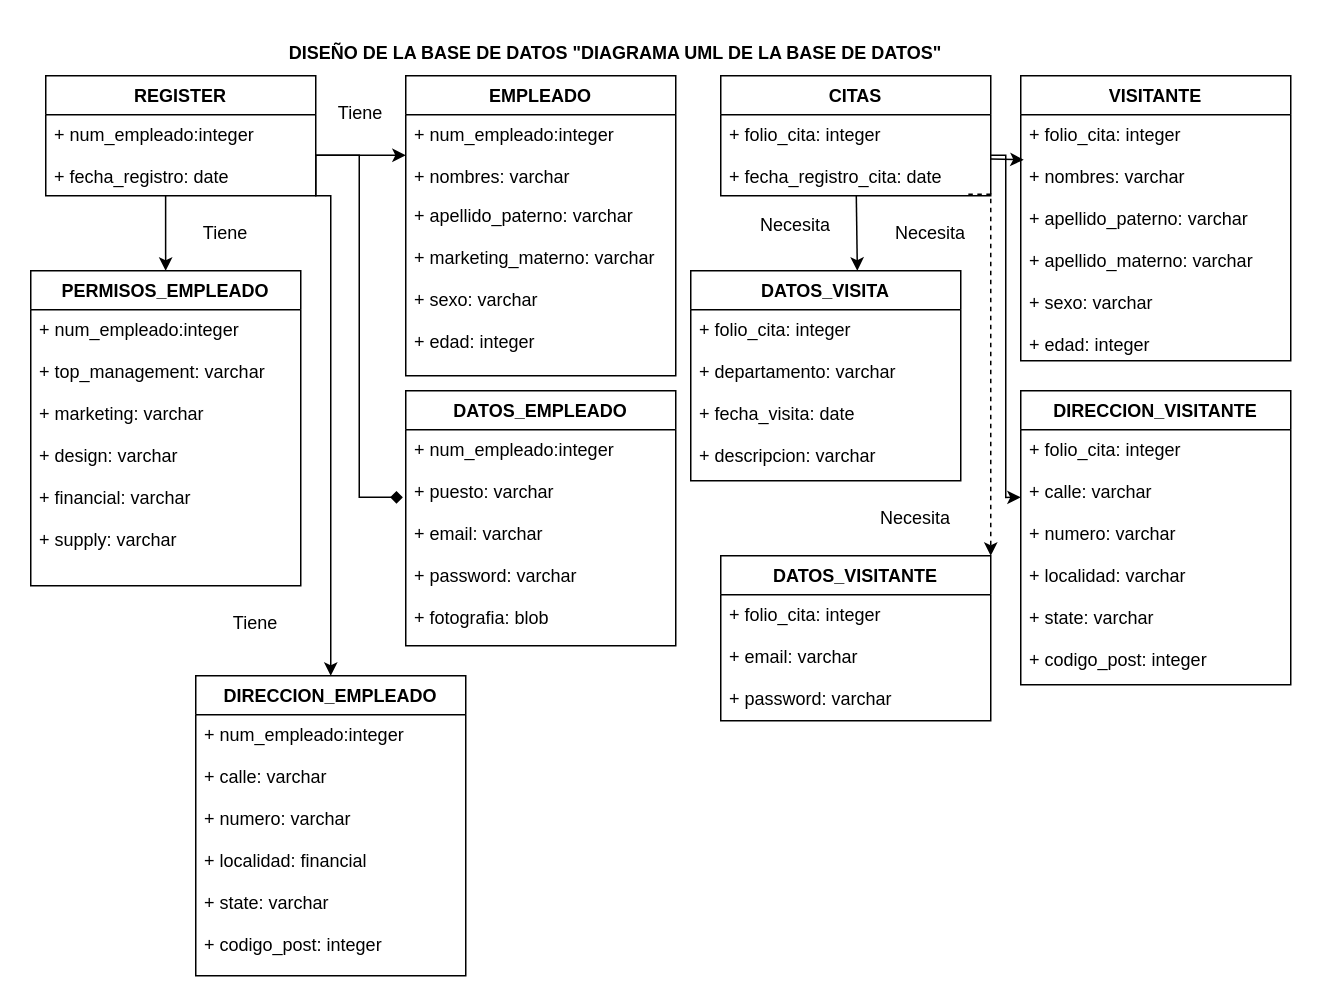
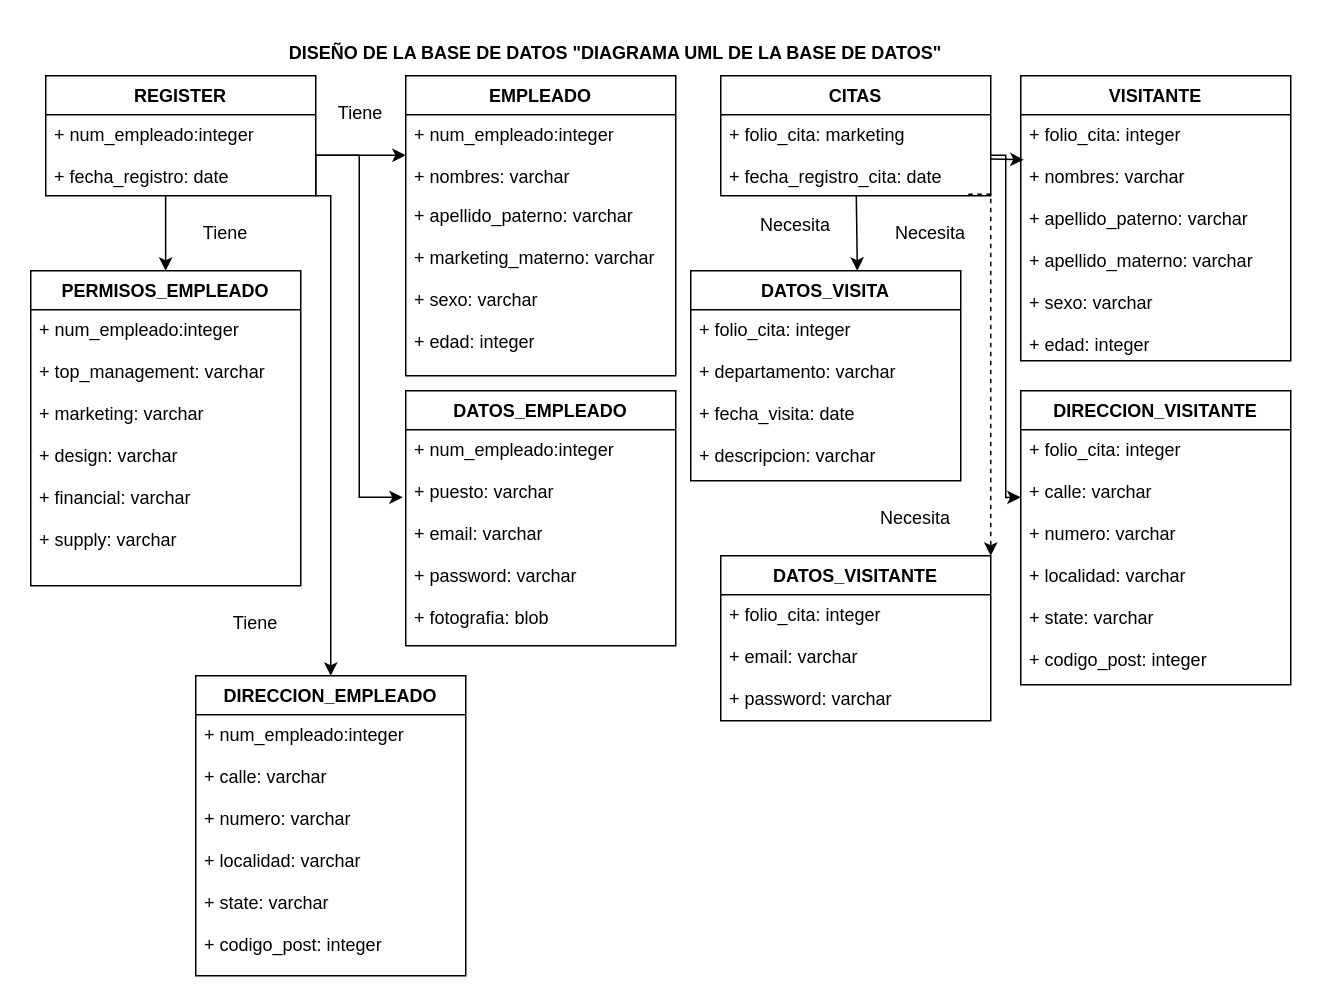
(818, 135) -> (829, 135)
(390, 497) -> (391, 497)
(306, 735) -> (306, 735)
